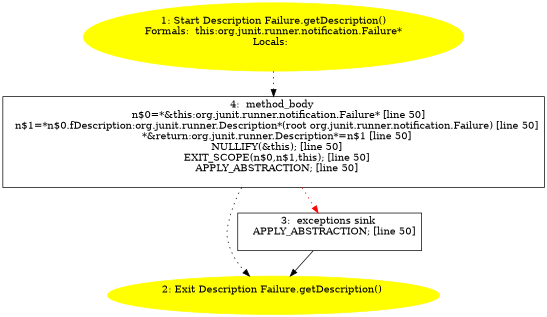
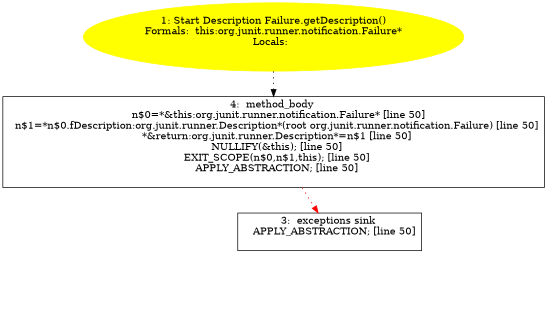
(274, 295) -> none
